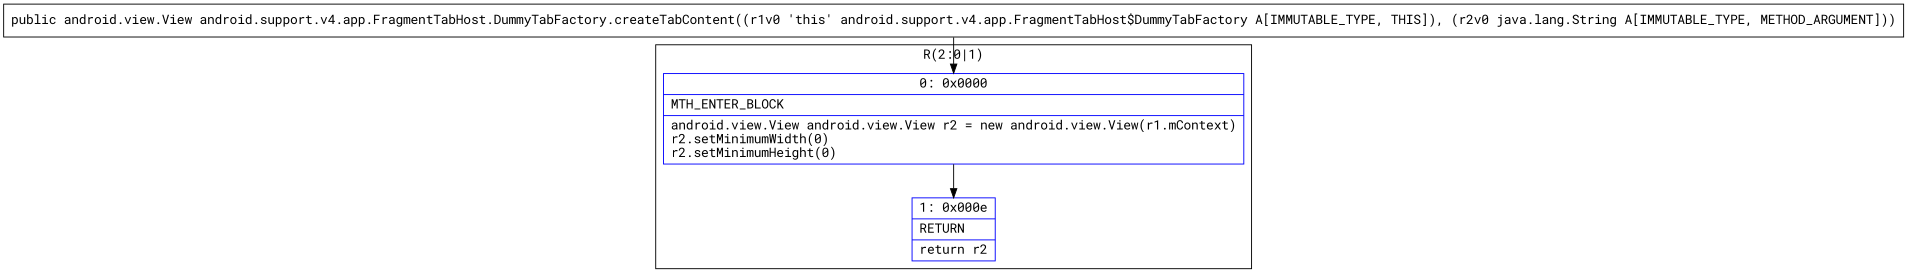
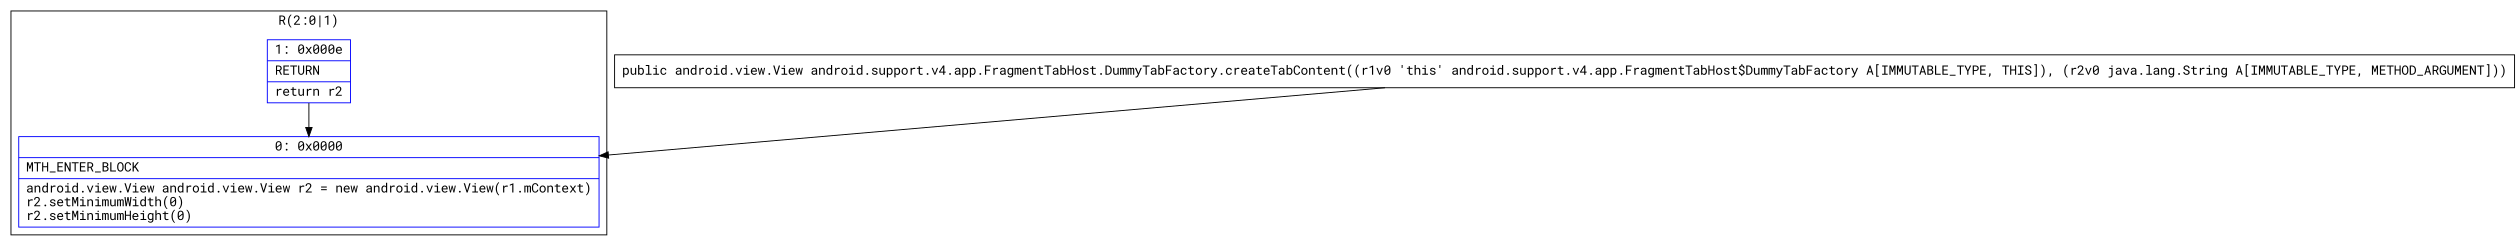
(954, 176) -> (309, 115)
